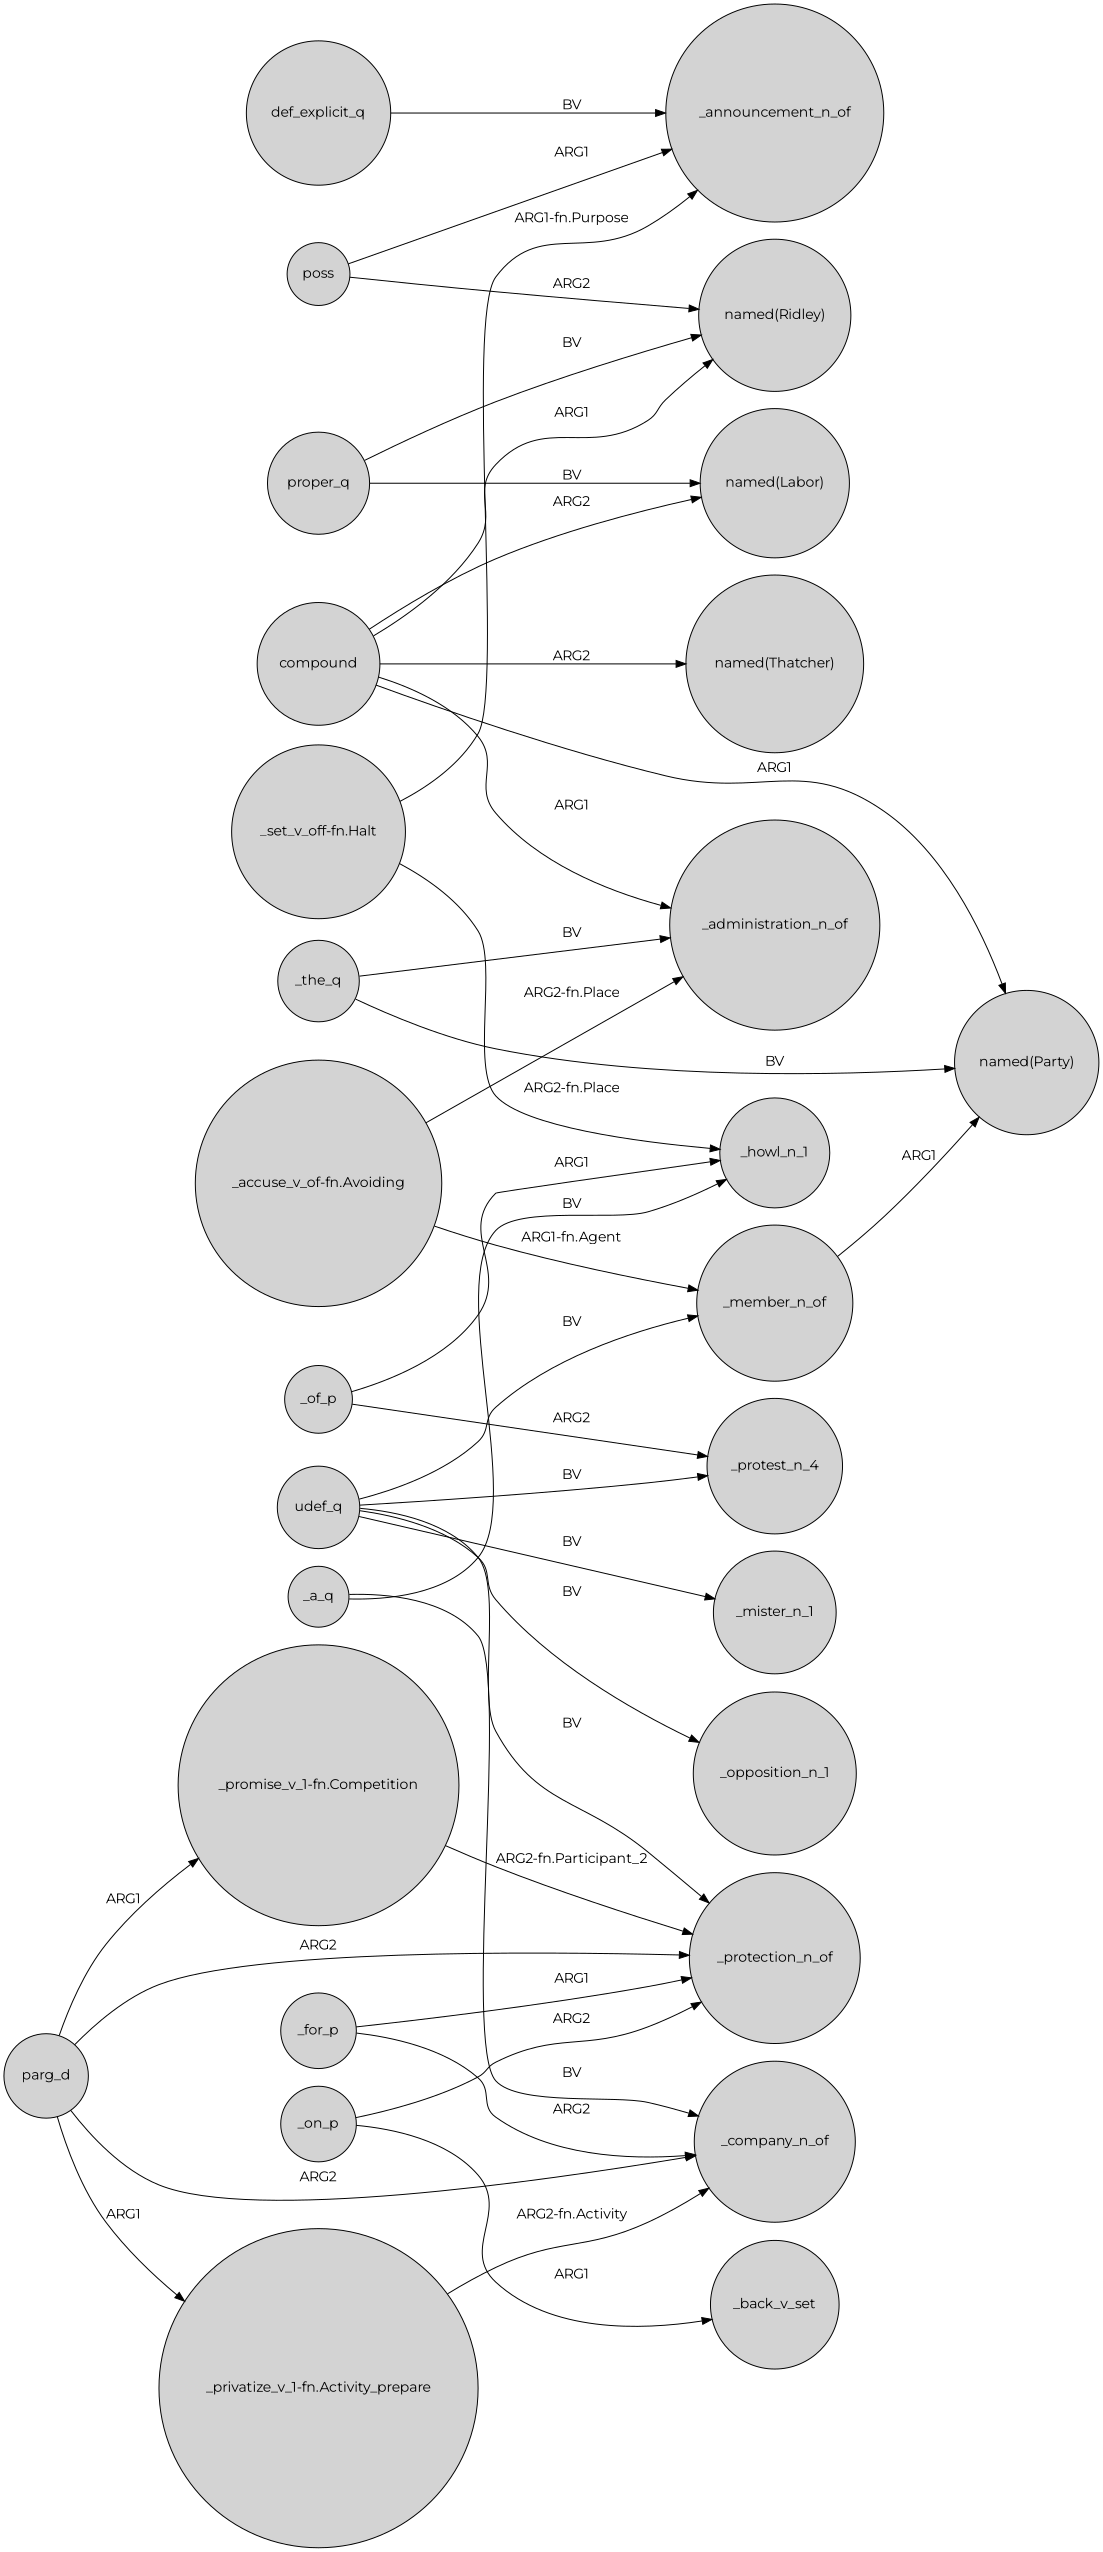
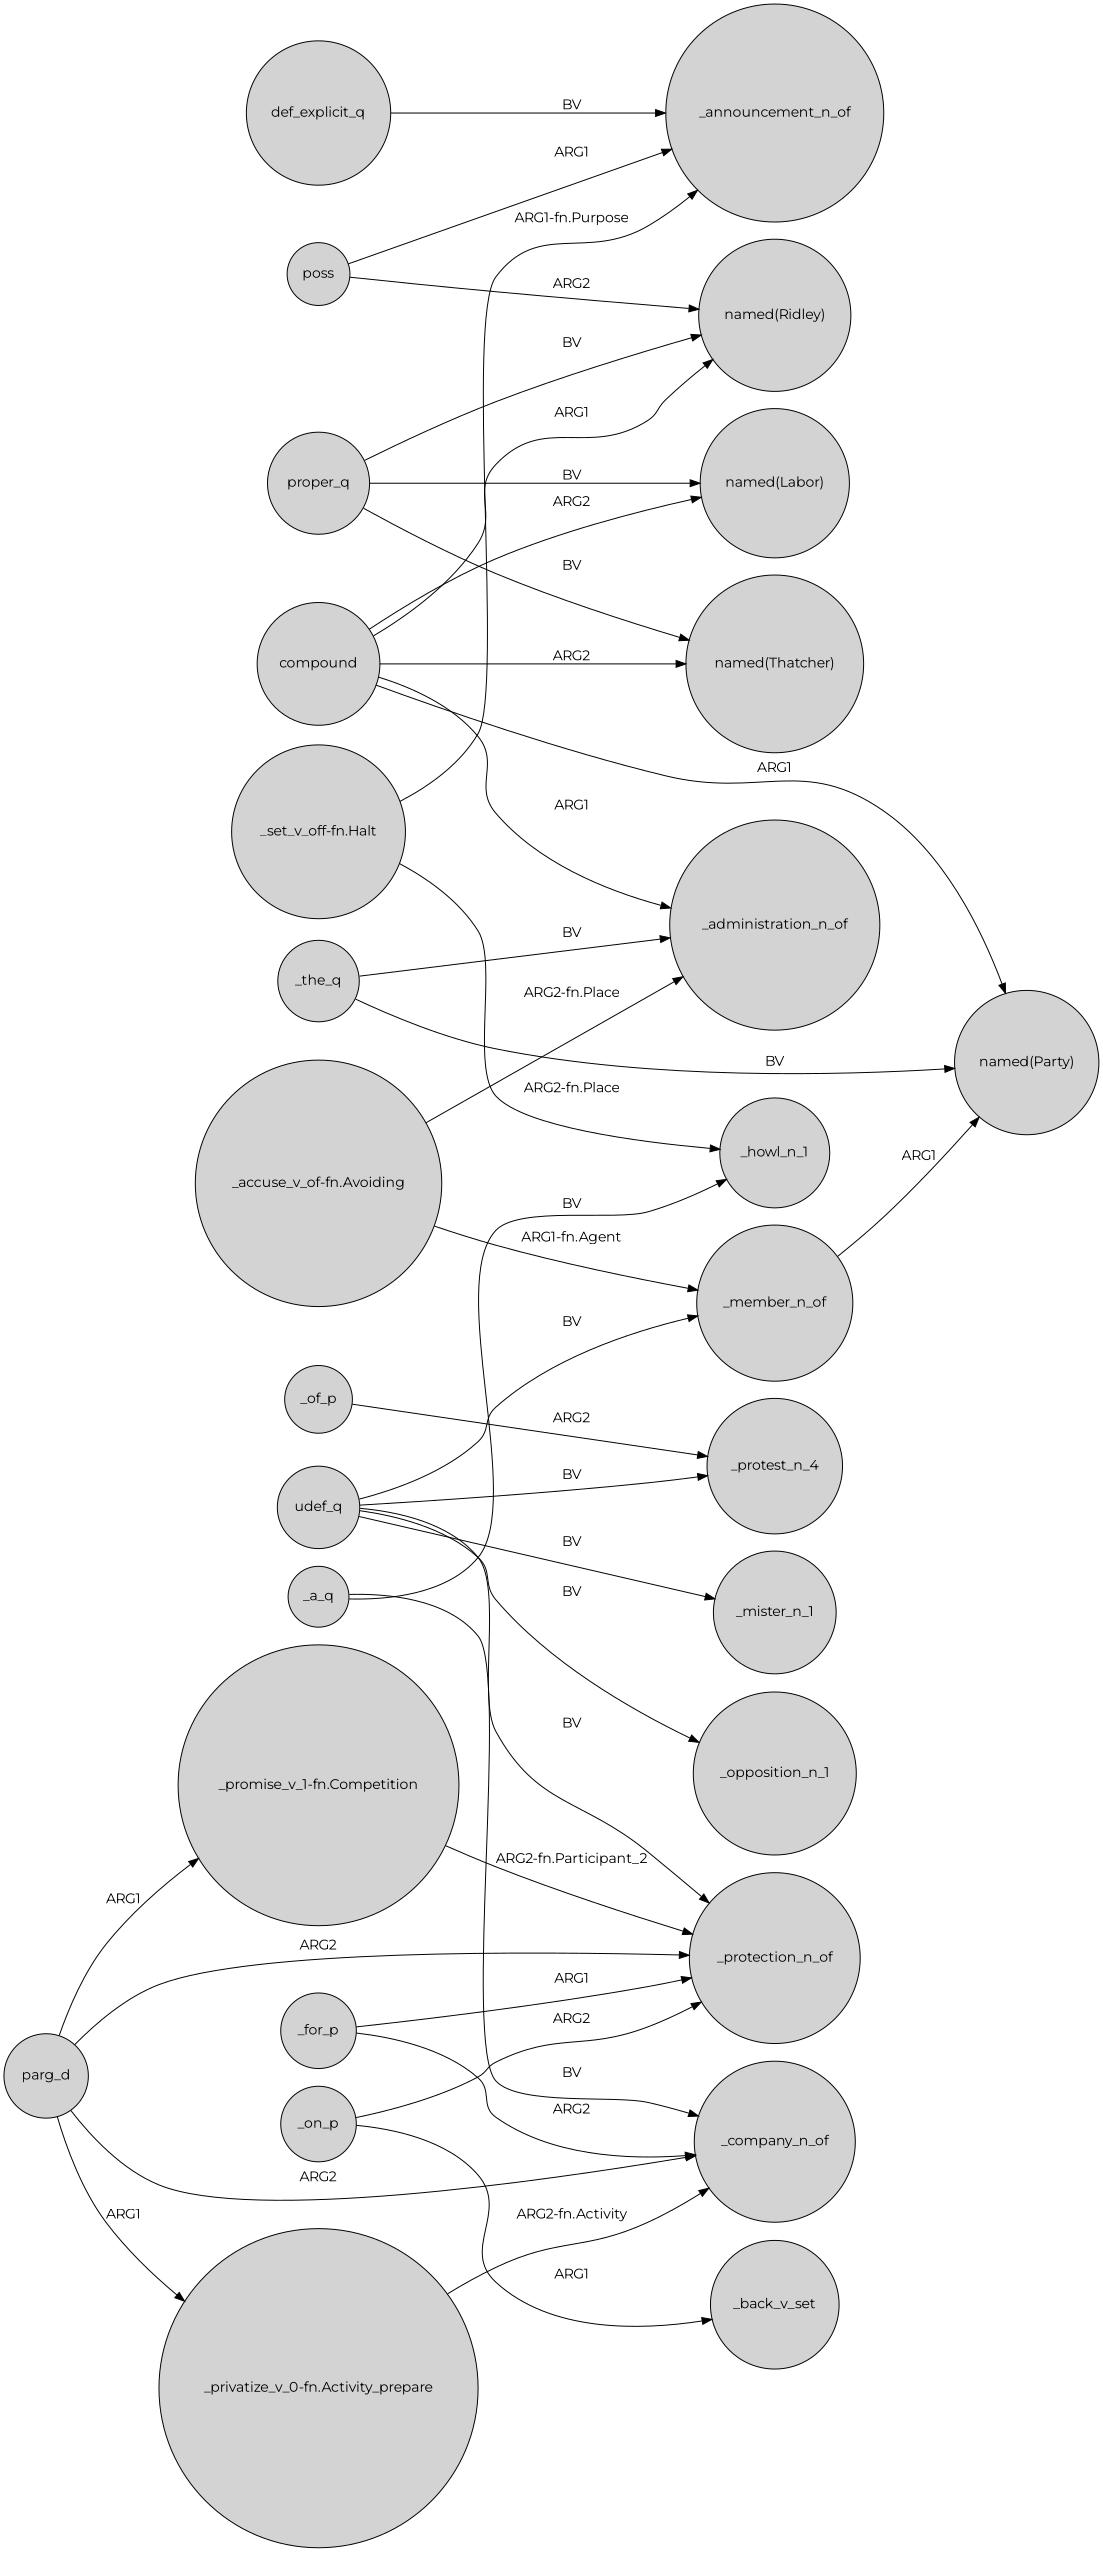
none -> (518, 582)
(482, 1220) -> none
(319, 2388) -> (319, 2388)
